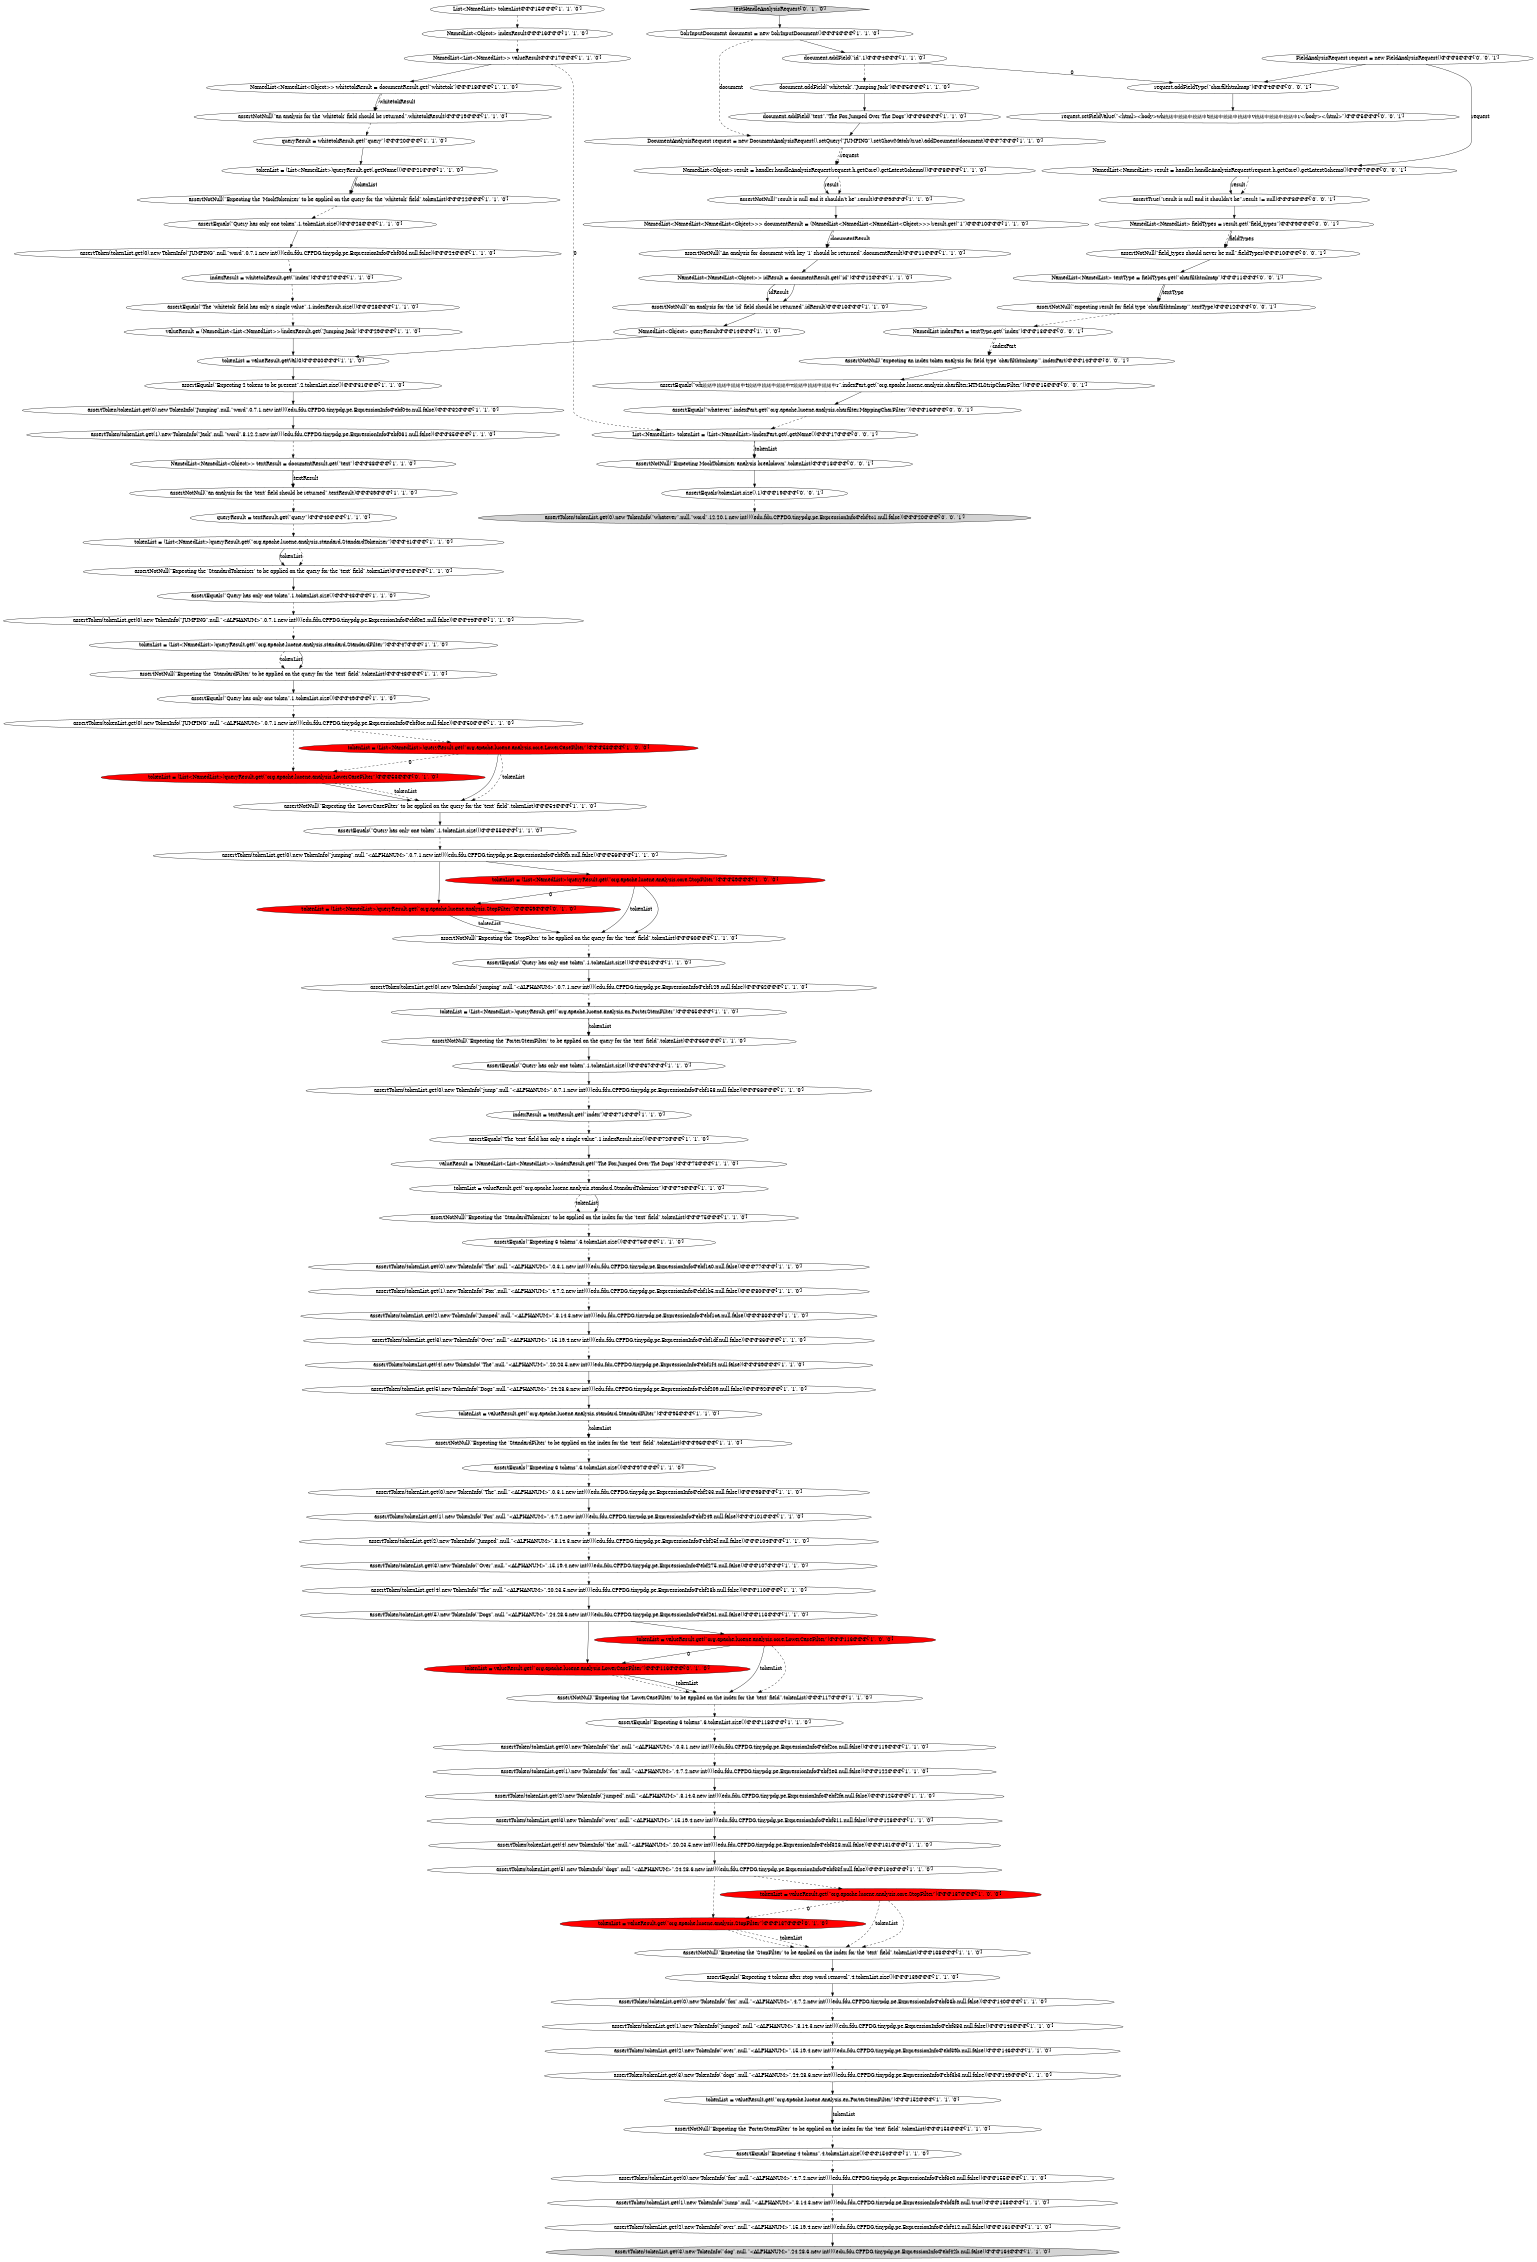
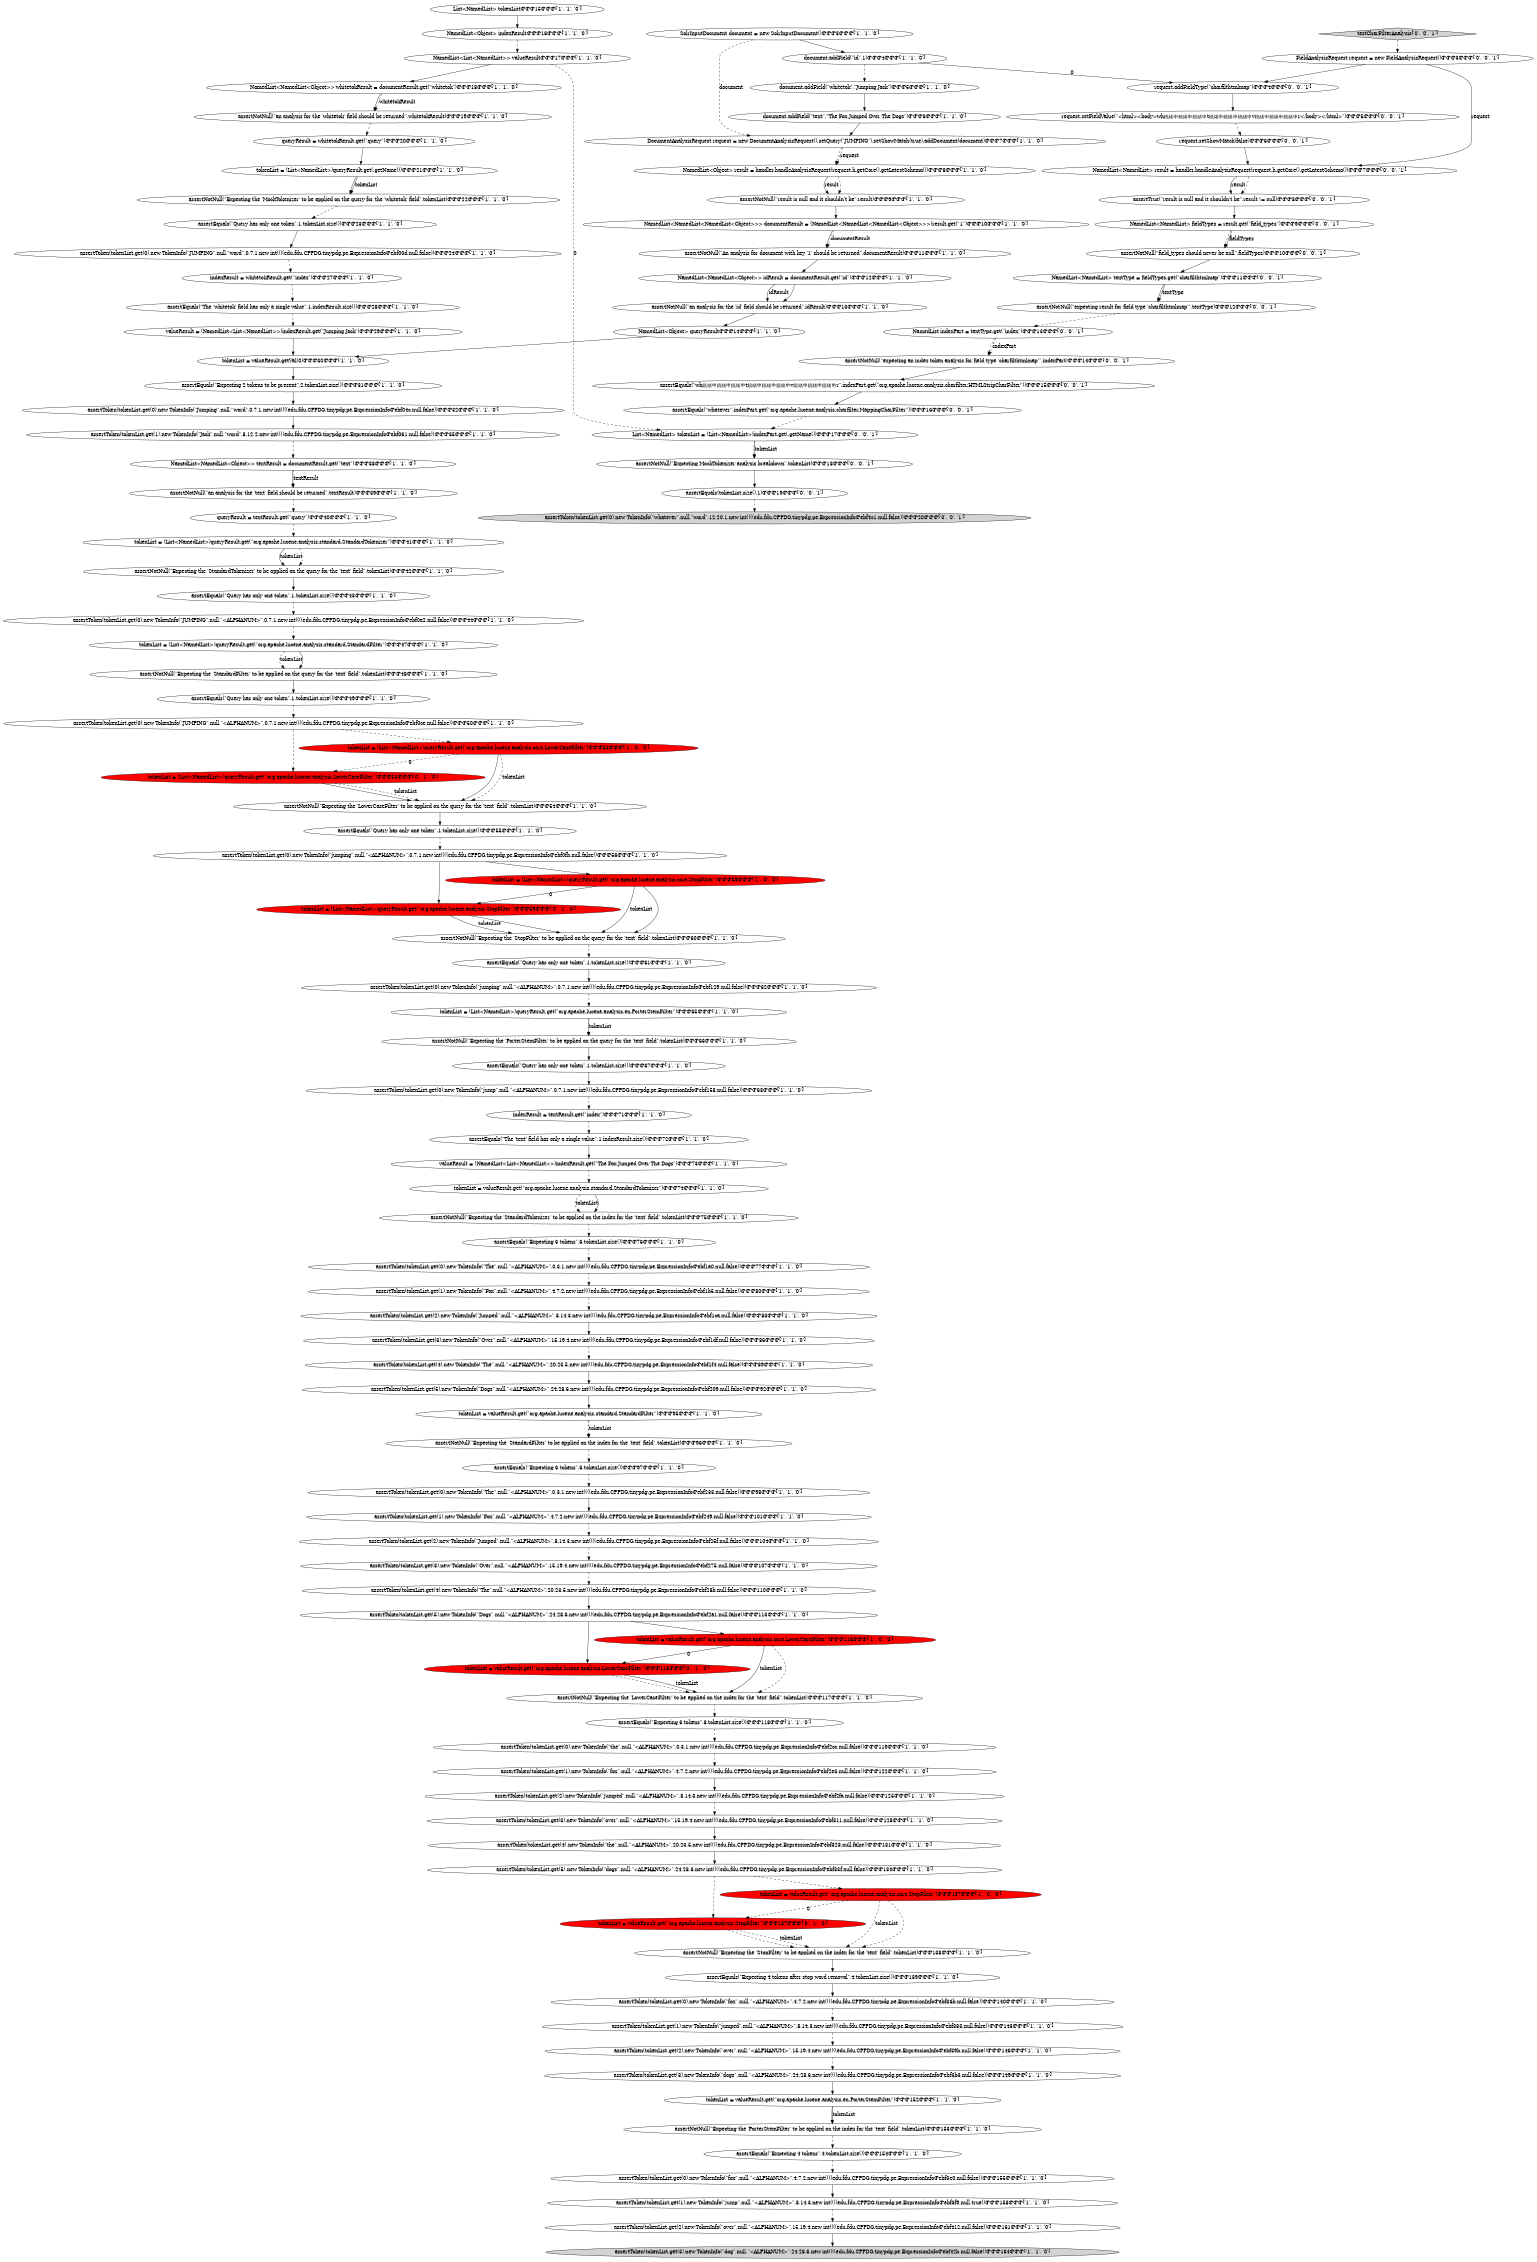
(780, 9) -> none
(517, 20) -> (517, 20)
none -> (1398, 34)
none -> (1243, 142)
